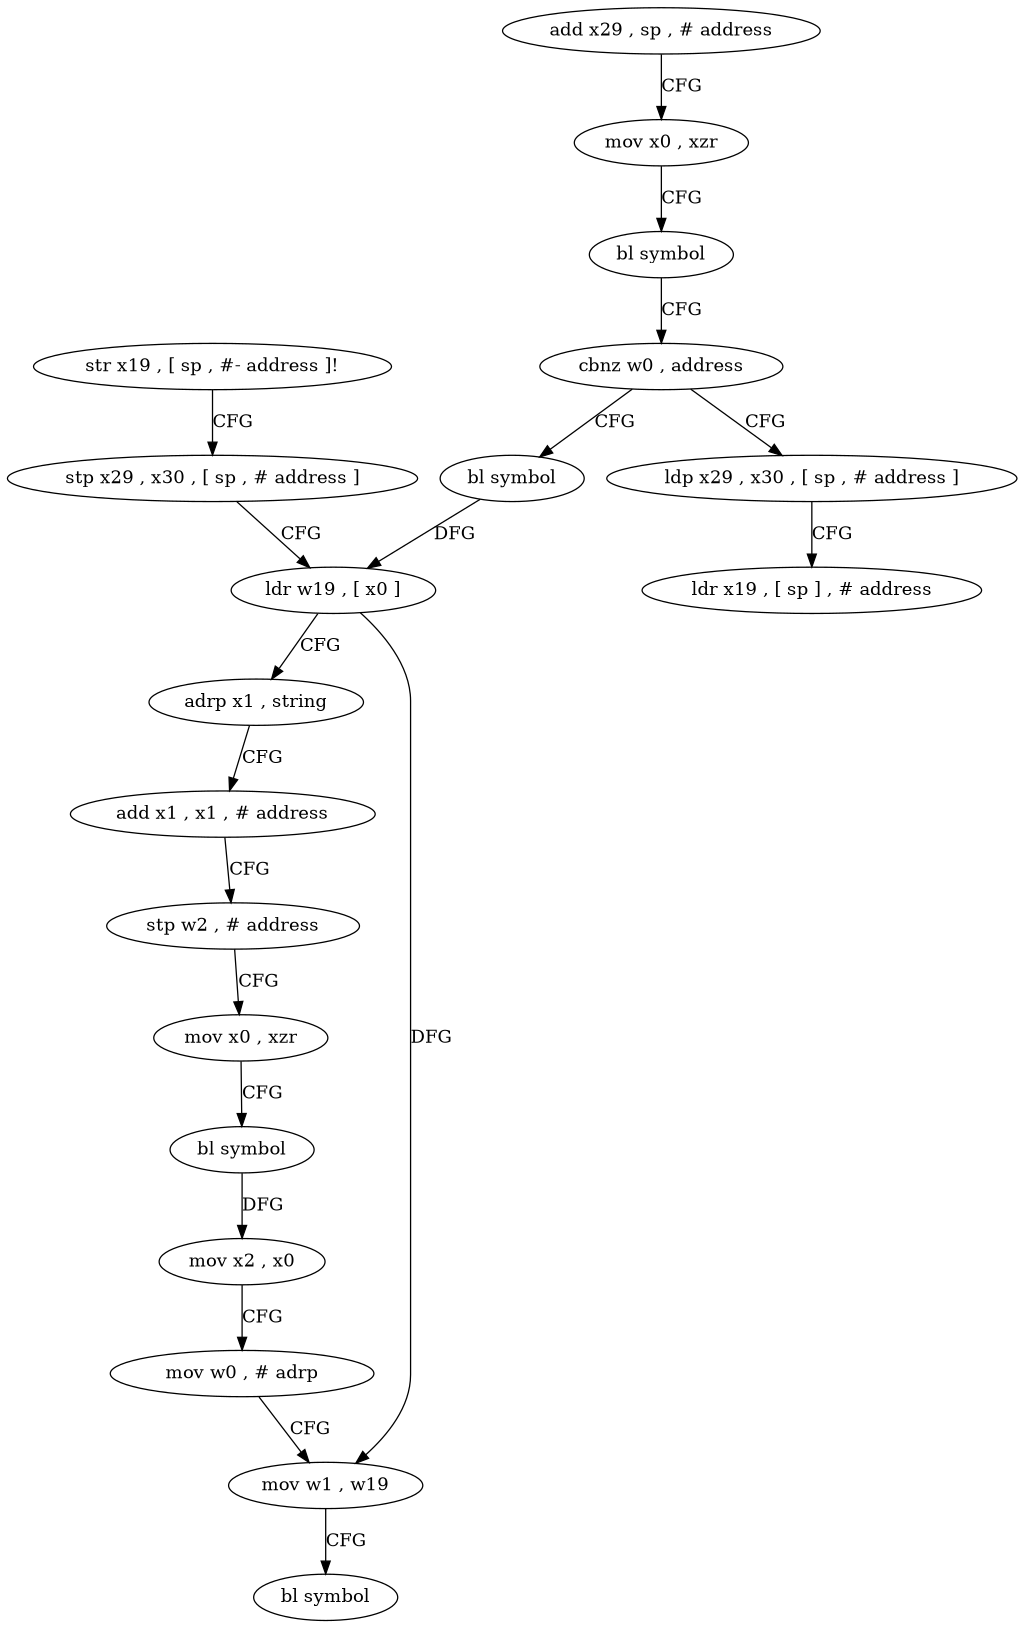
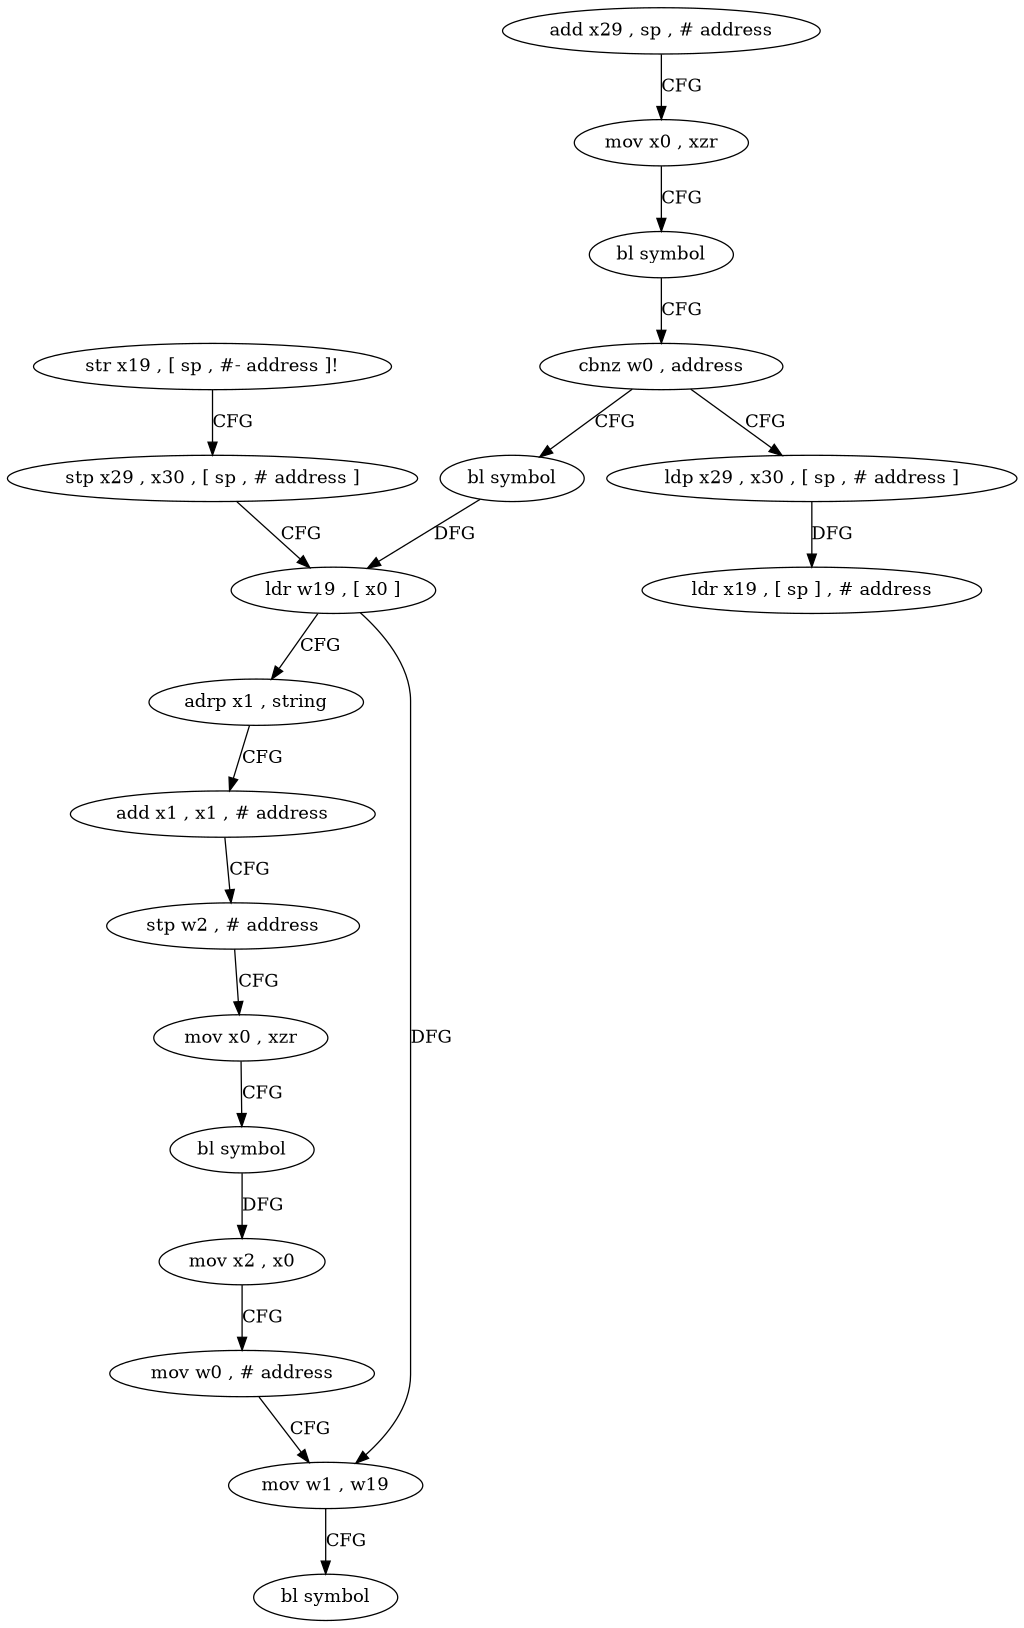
(832, 534) -> (832, 534)
(242, 1374) -> (242, 1374)
